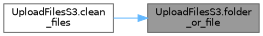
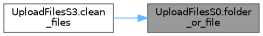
(203, 18) -> (203, 18)
